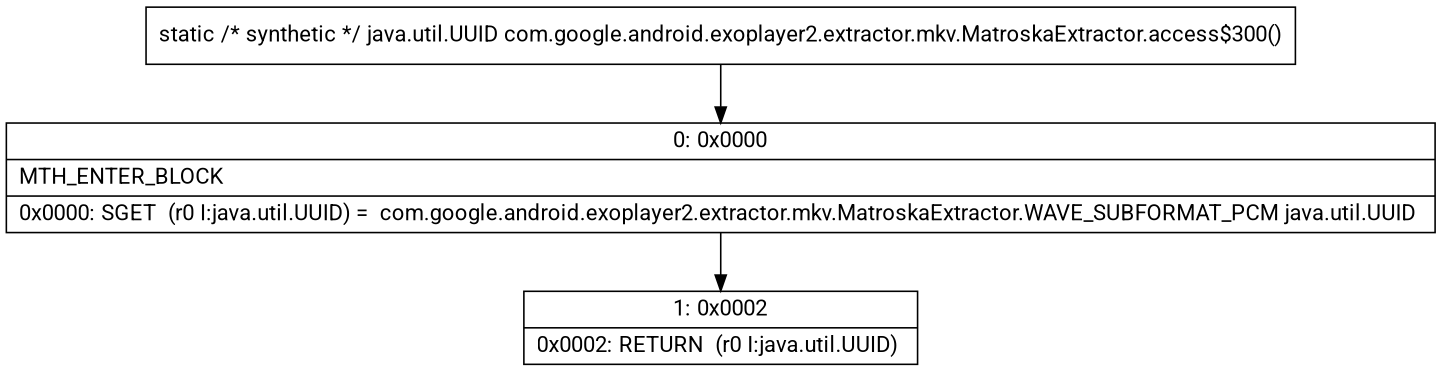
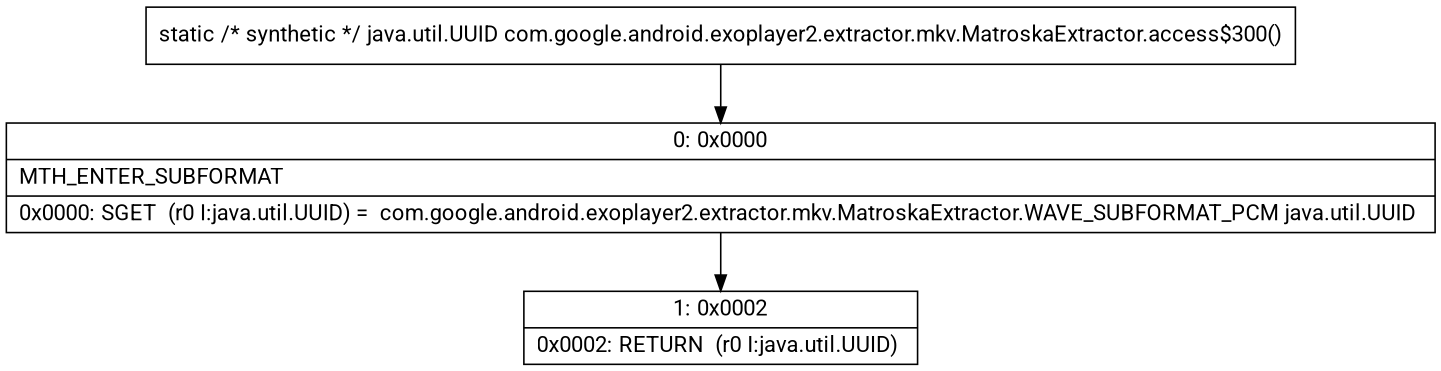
(122, 177) -> (152, 177)
